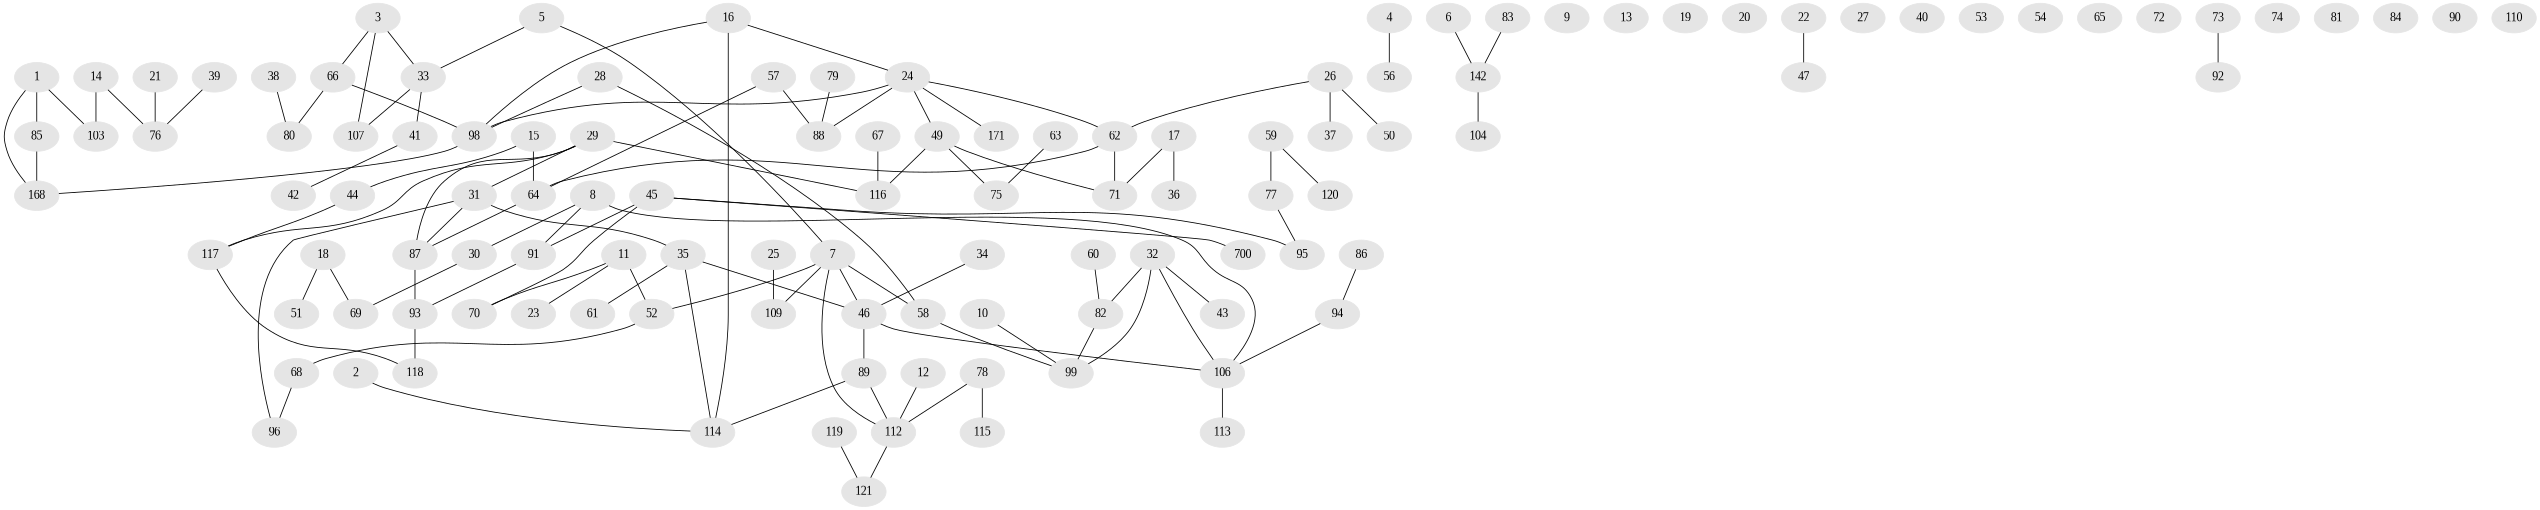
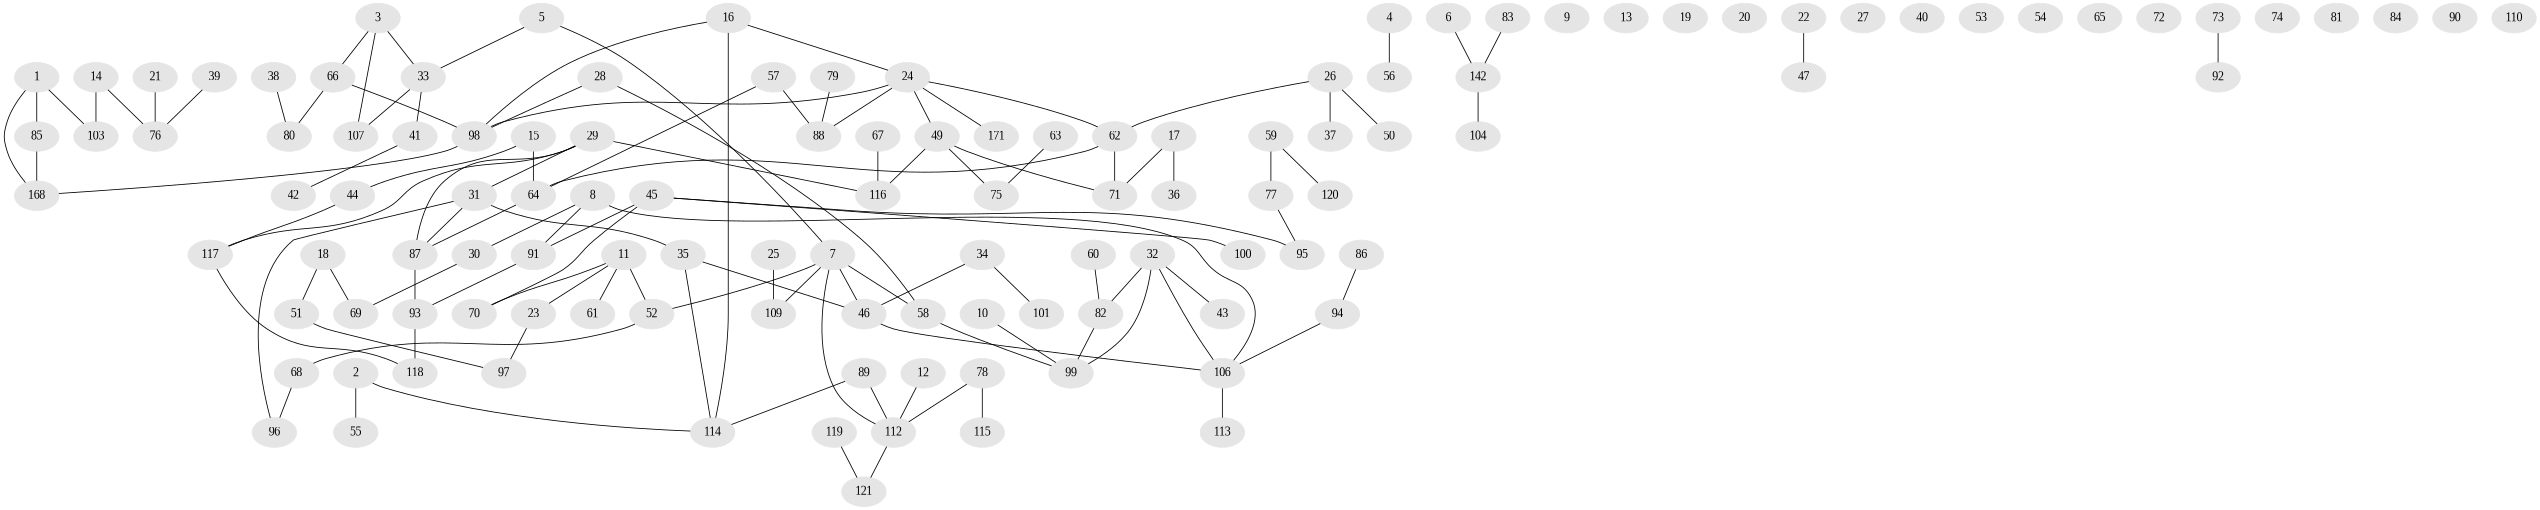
(1243, 255) -> (1243, 255)
(642, 282) -> (608, 285)
none -> (1042, 314)
(864, 344) -> none
none -> (504, 373)
none -> (356, 432)
